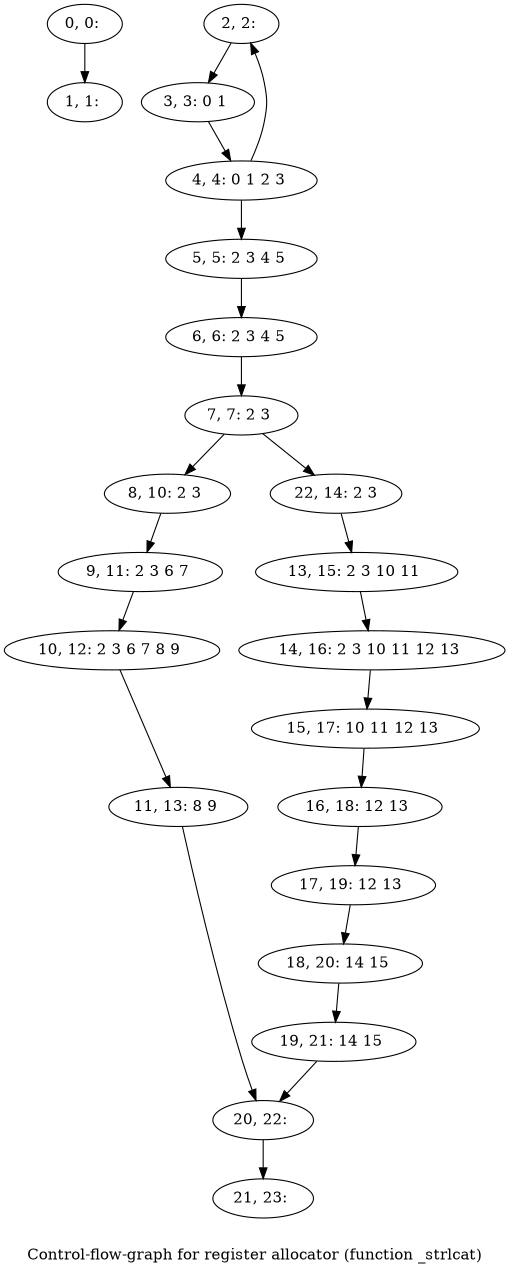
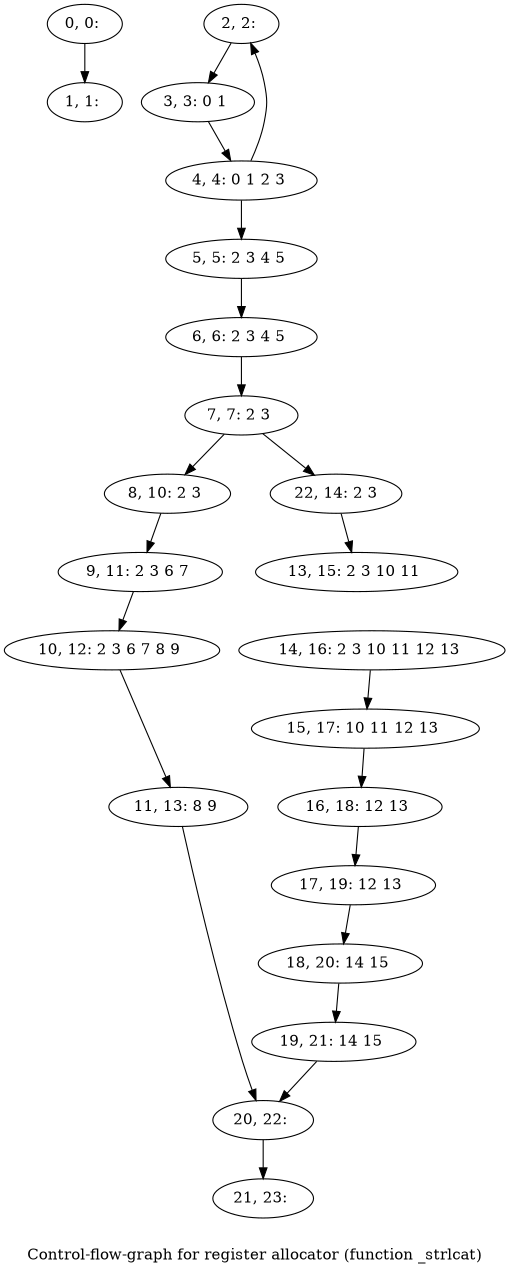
(363, 606) -> none
